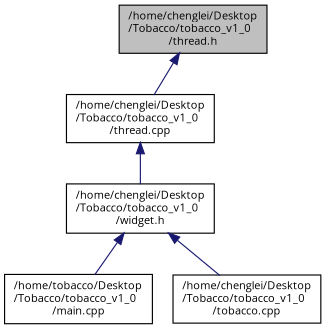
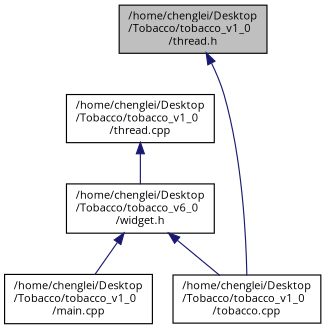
(164, 79) -> (239, 168)
(140, 209) -> (140, 209)
(78, 299) -> (78, 299)
